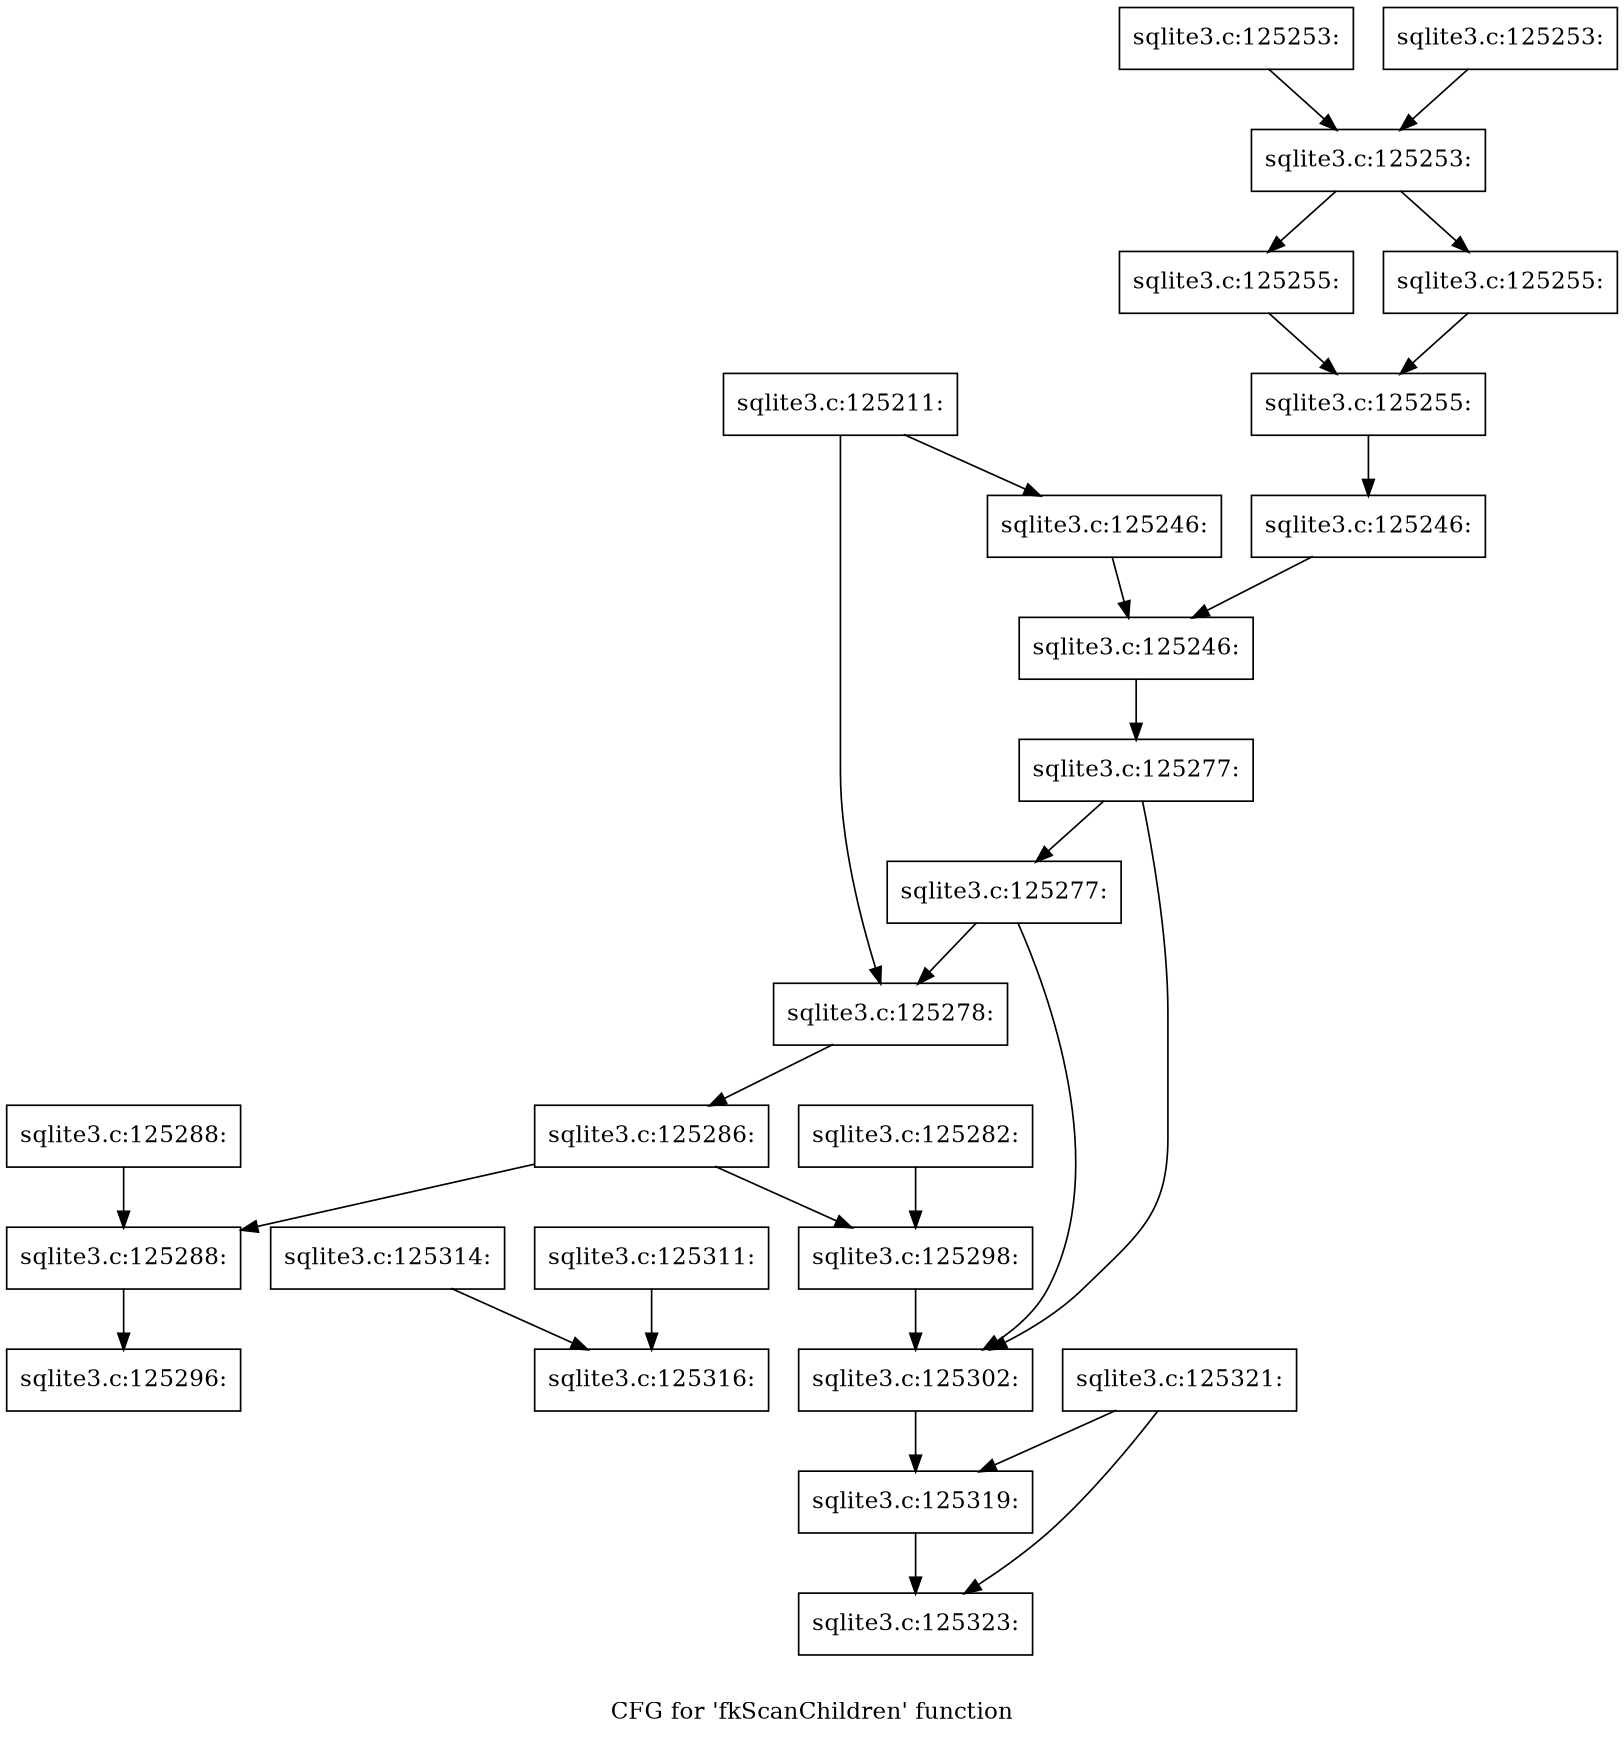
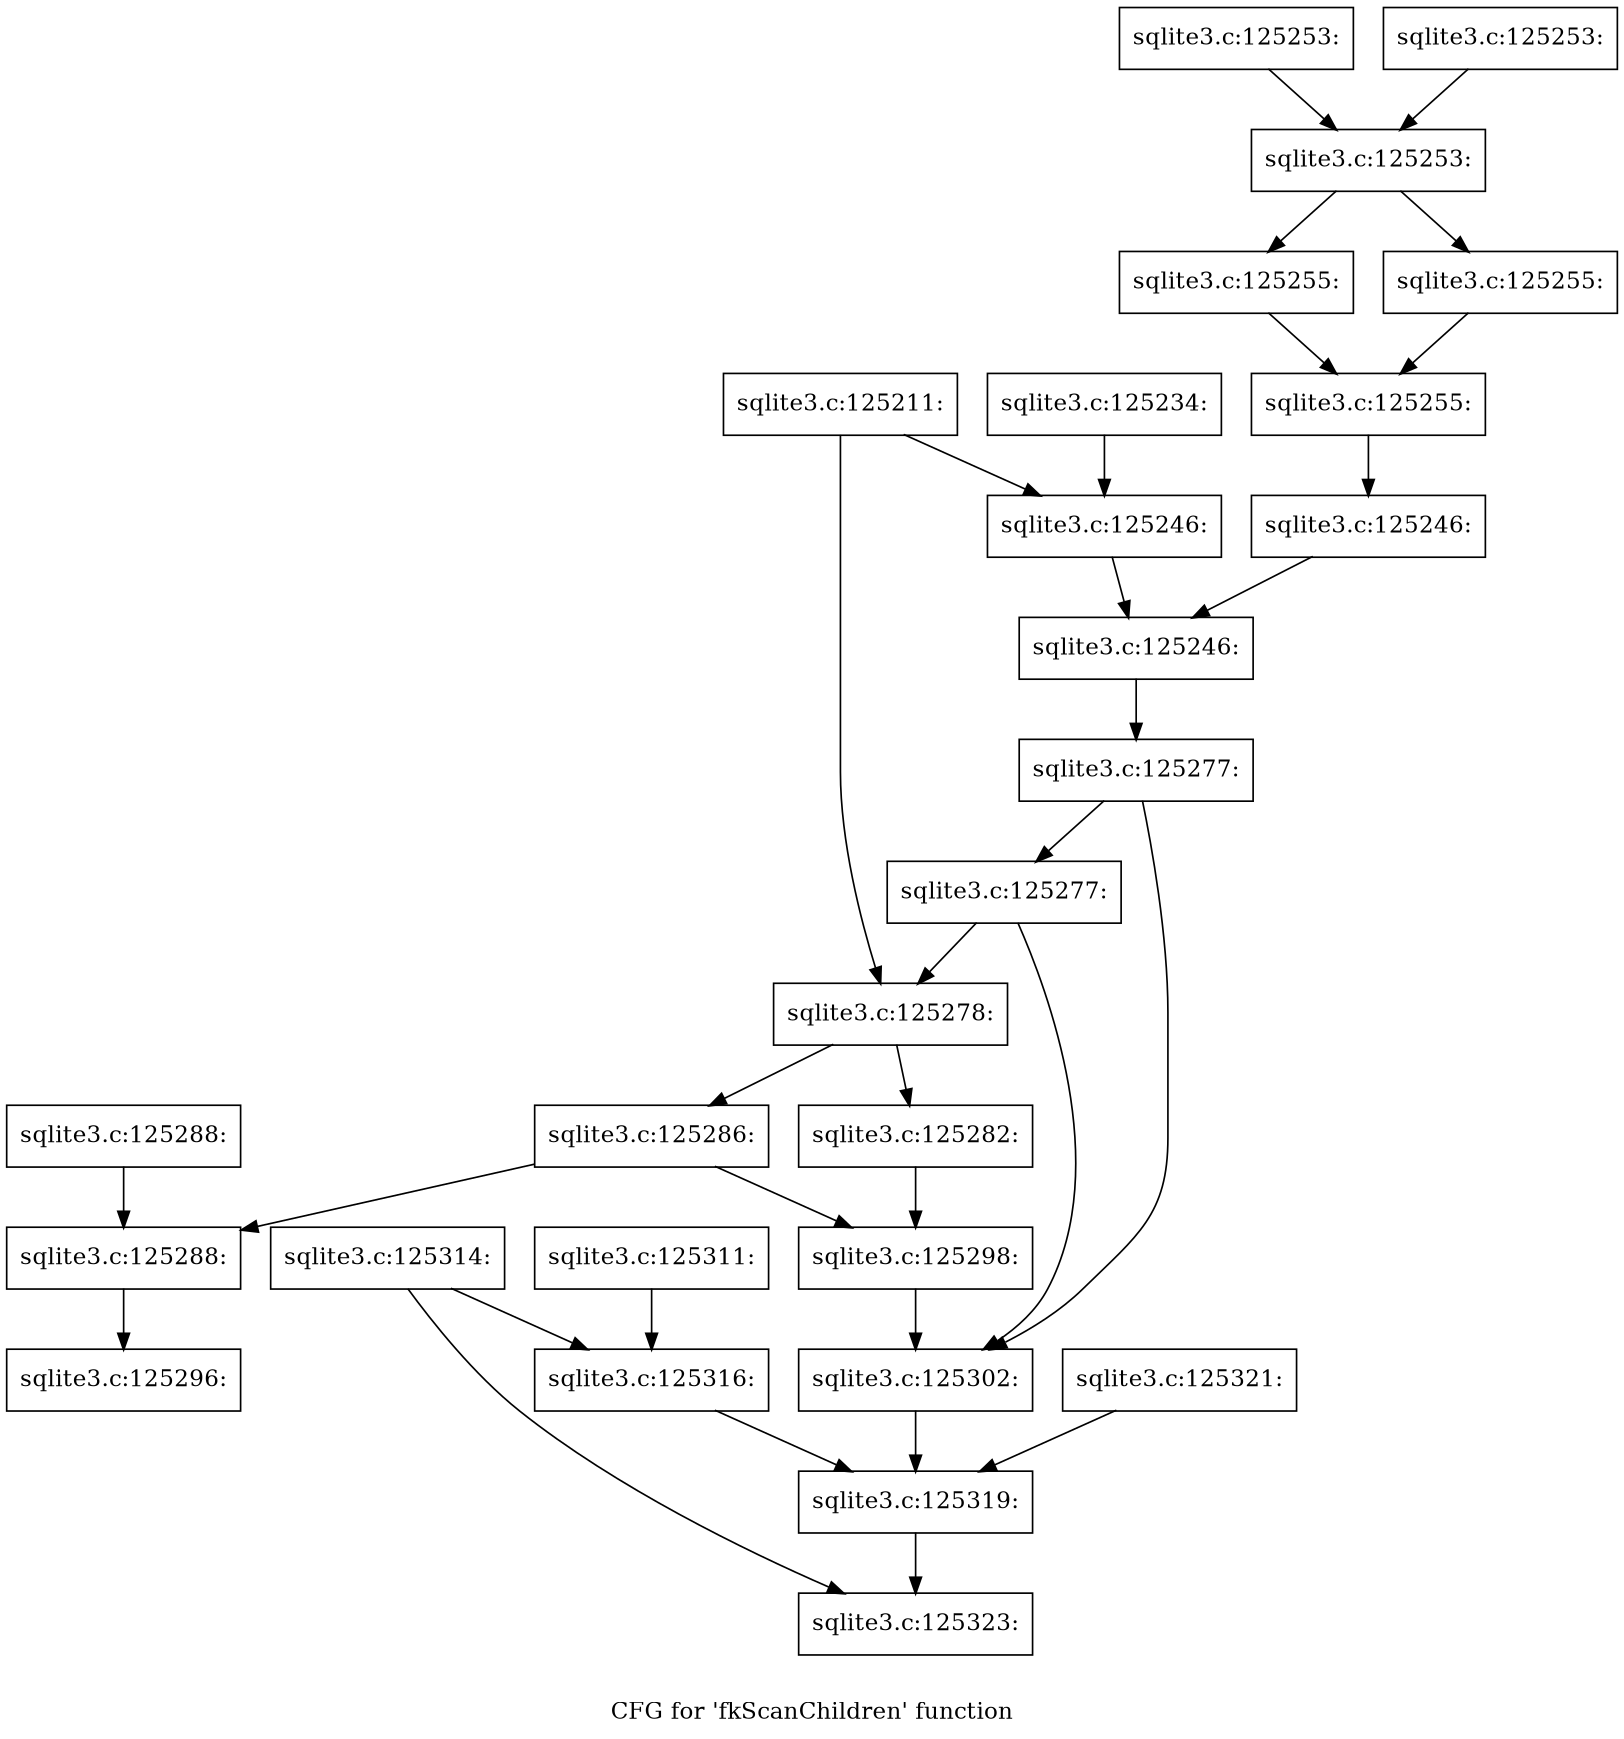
none -> (1104, 404)
none -> (901, 1067)
none -> (776, 1437)
(1076, 1506) -> (597, 1466)
